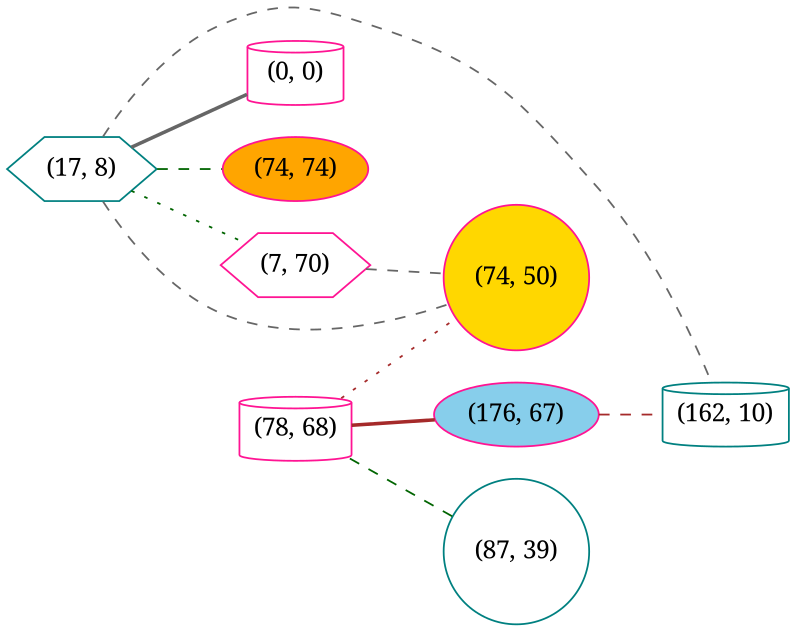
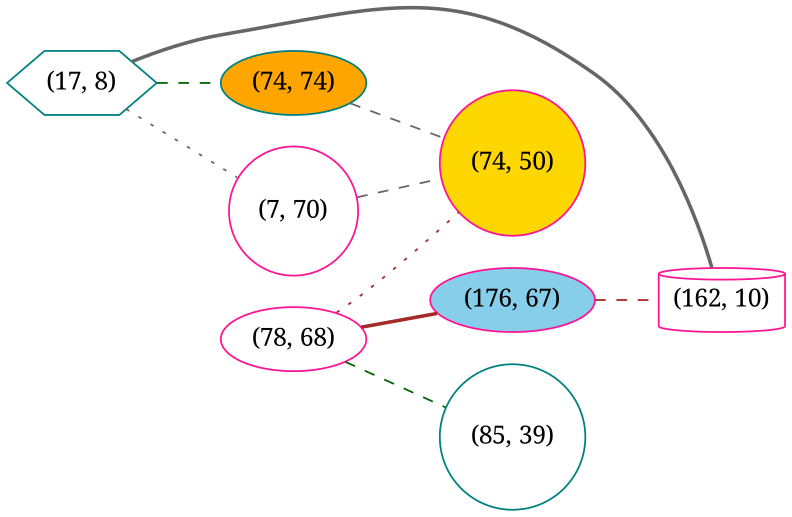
(459, 61) -> (482, 18)
(295, 73) -> none
(295, 169) -> (294, 83)
(188, 217) -> (182, 143)
(295, 265) -> (294, 211)
(253, 323) -> (397, 121)
(726, 415) -> (722, 300)
(295, 429) -> (294, 339)
(516, 552) -> (513, 437)
